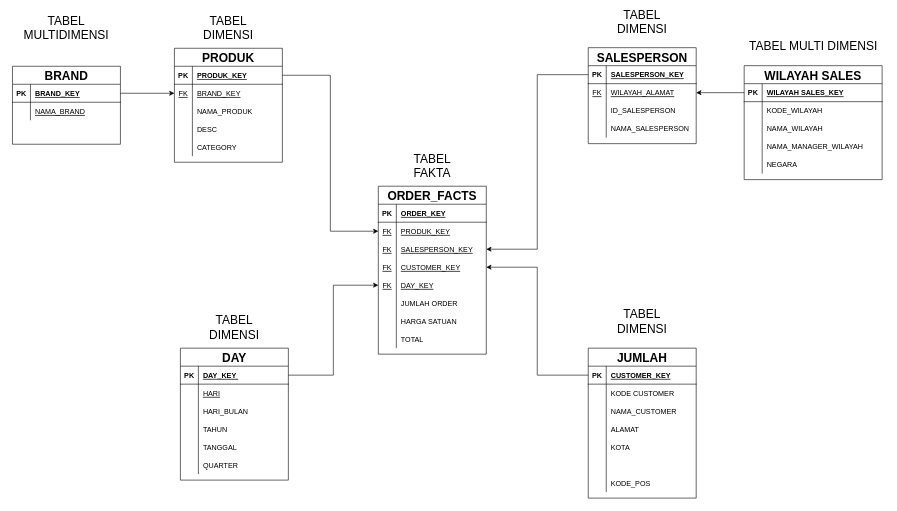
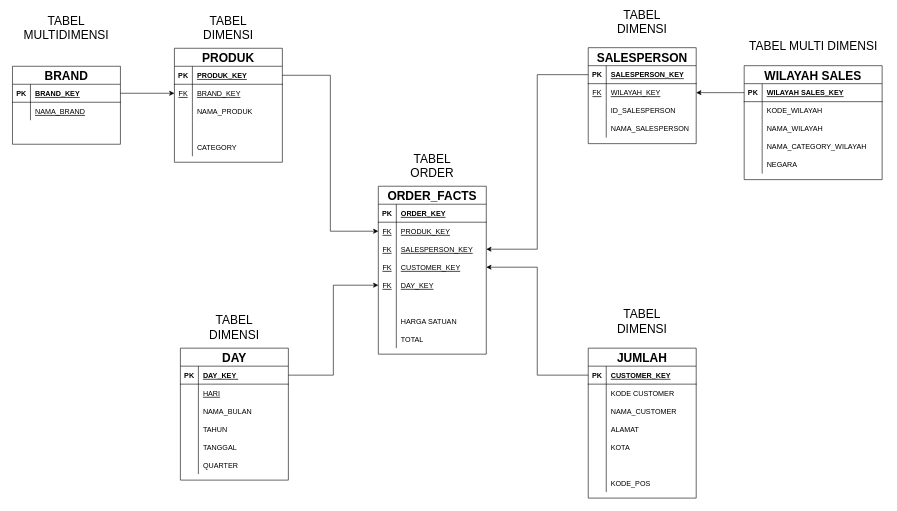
(639, 93) -> (633, 93)
(237, 129) -> none
(807, 147) -> (809, 147)
(432, 165) -> (432, 165)
(441, 303) -> none
(223, 412) -> (223, 412)
